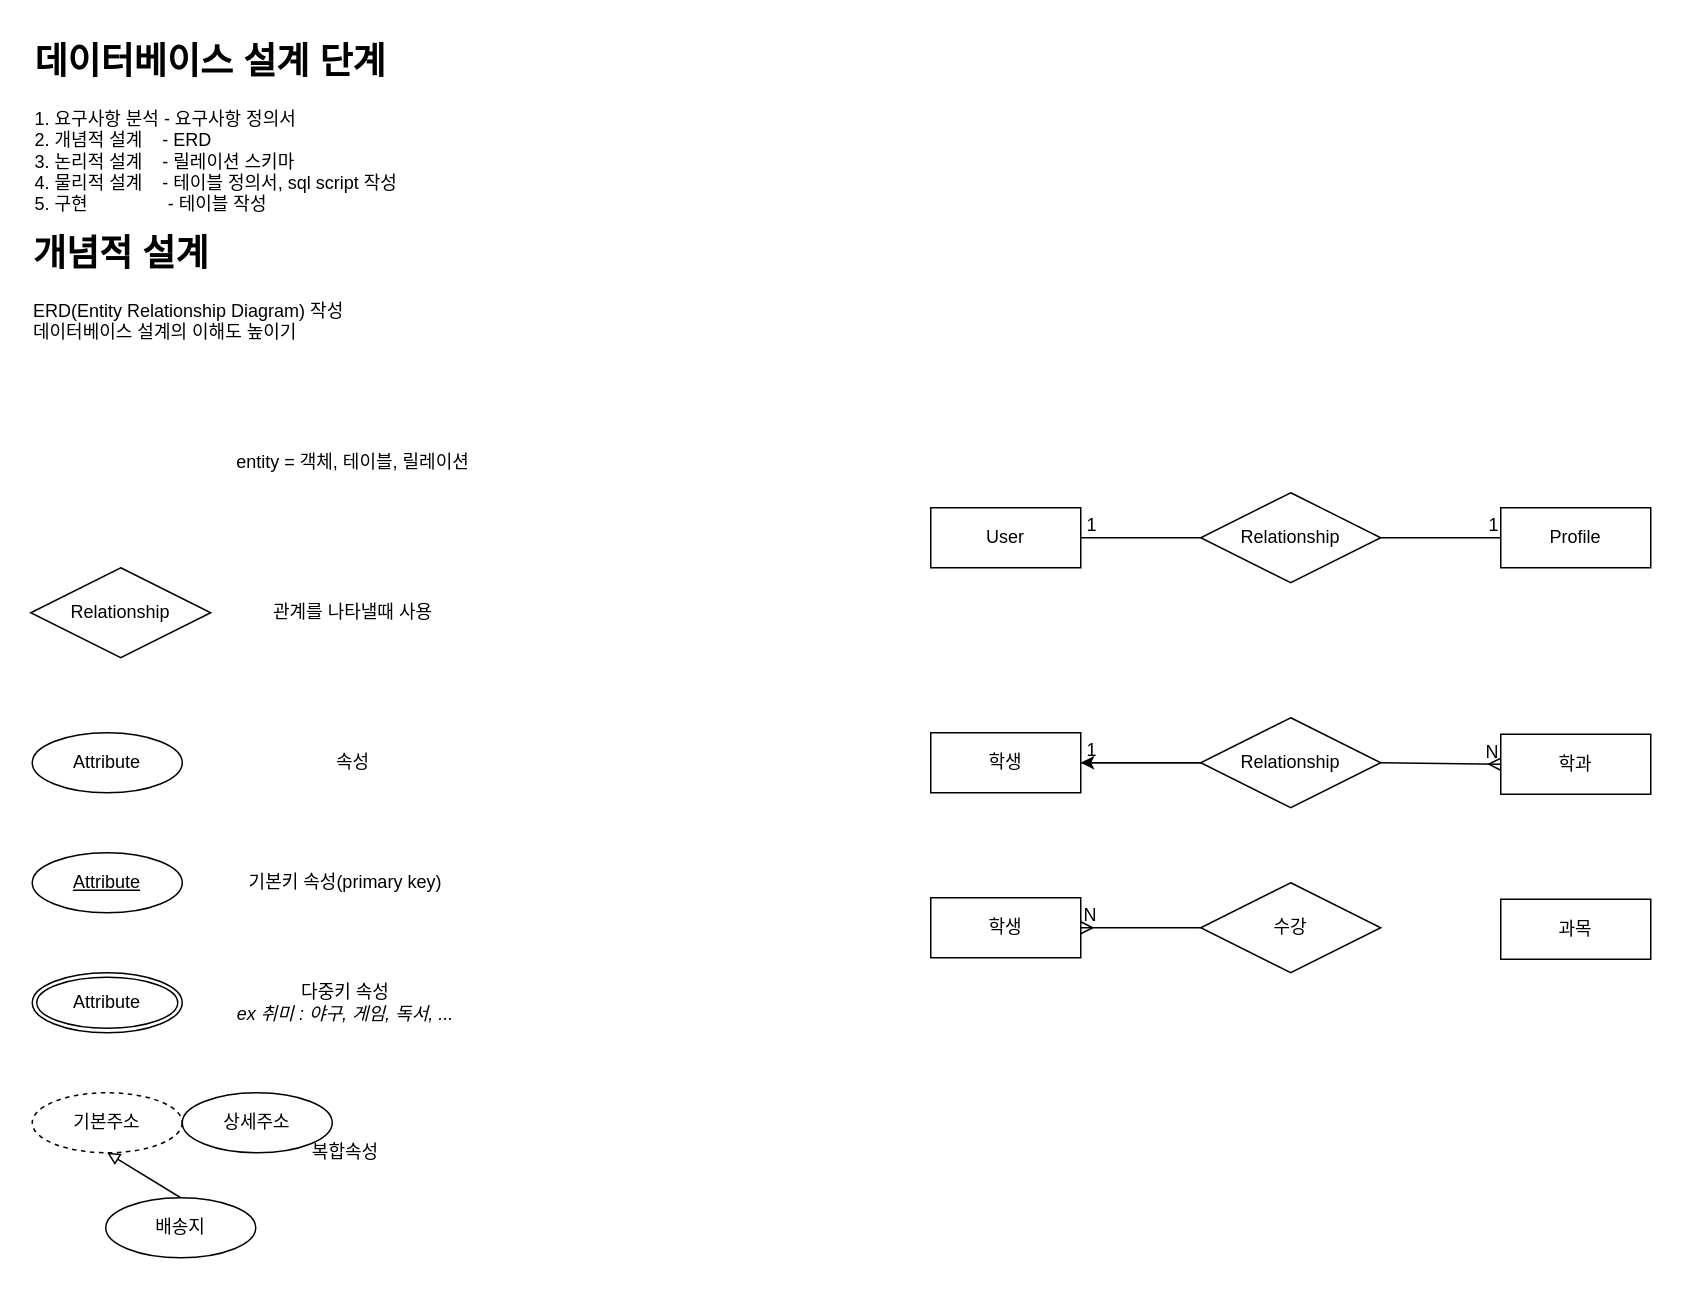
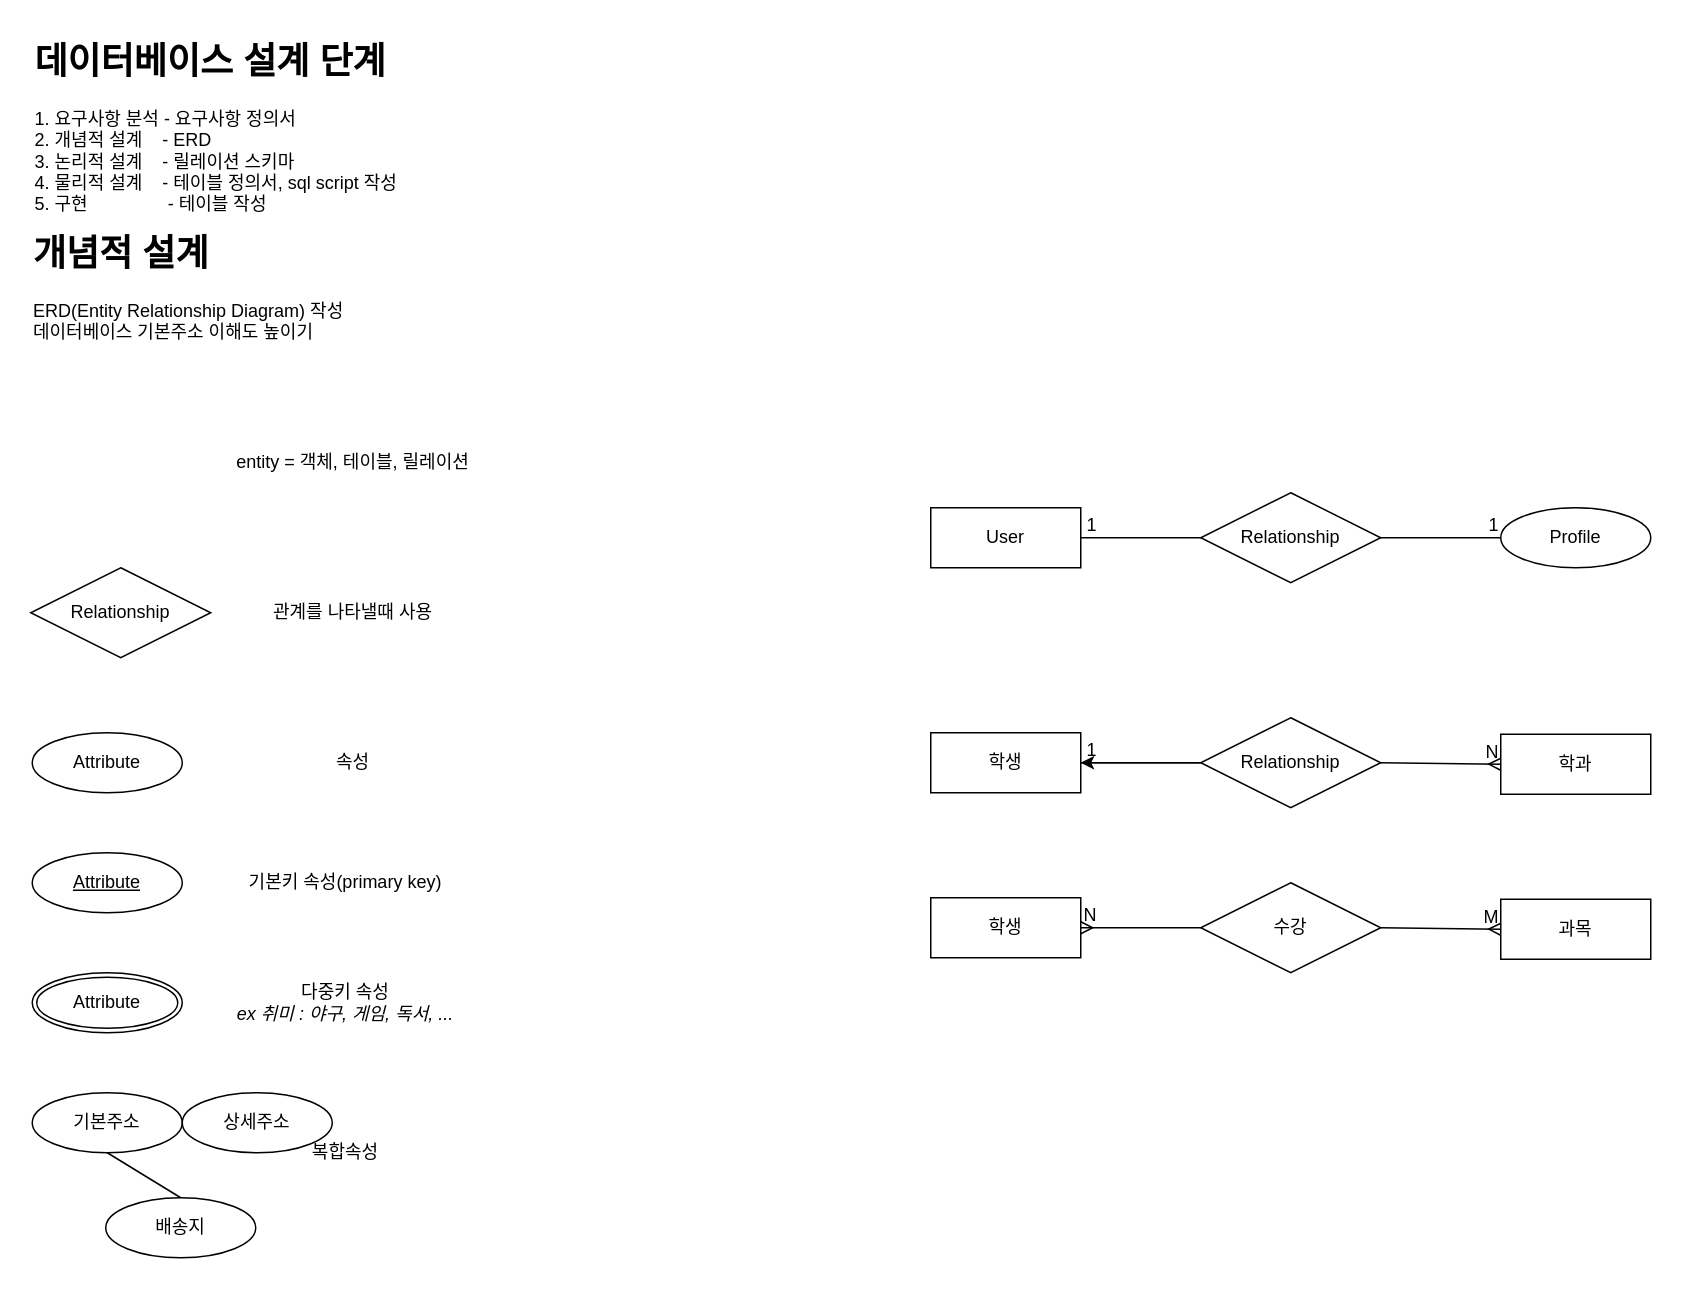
(202, 266) -> (202, 266)
(1576, 538) -> (1576, 538)
none -> (1441, 929)
(107, 1123) -> (107, 1123)
(118, 1160) -> (113, 1156)
